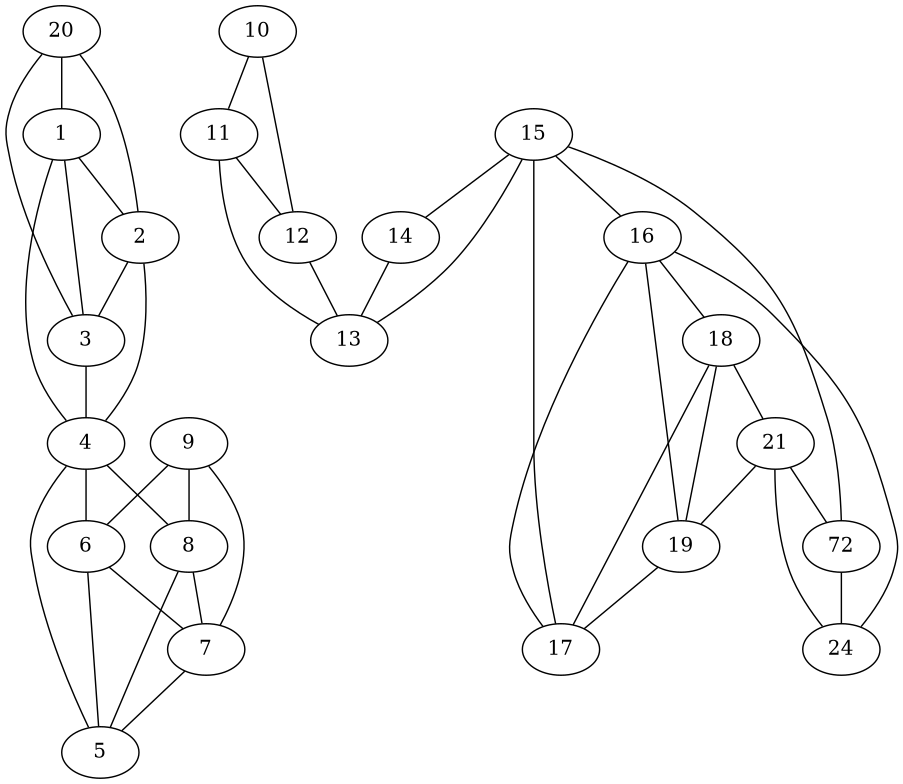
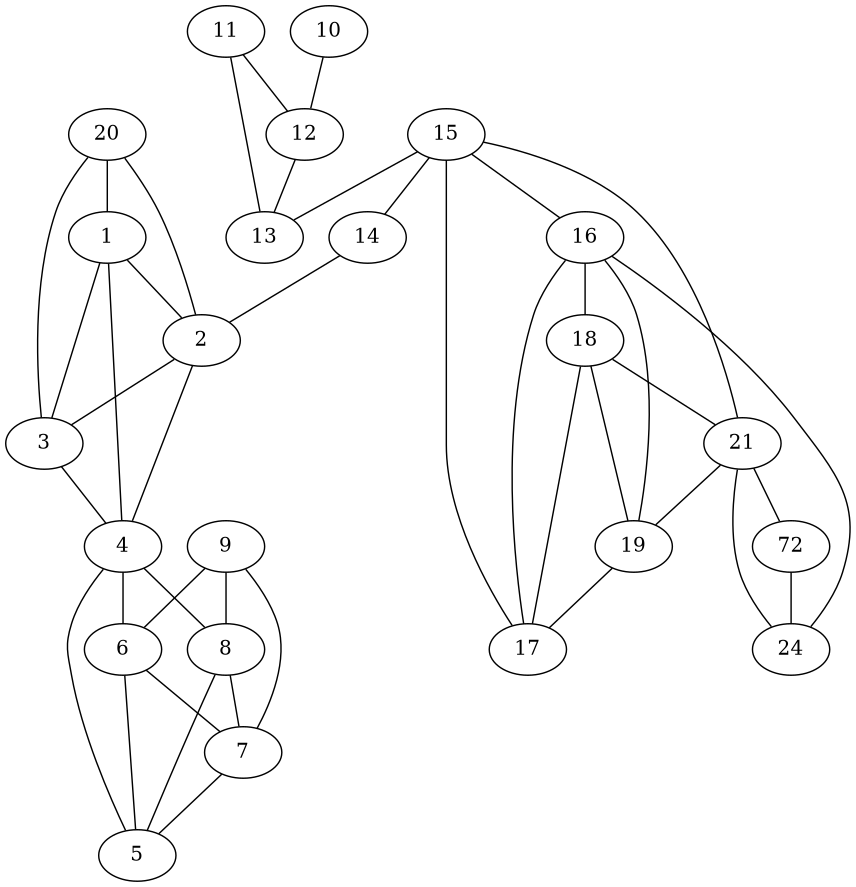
(239, 83) -> none
(770, 286) -> (657, 235)
(375, 289) -> (285, 289)
